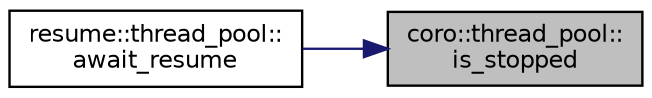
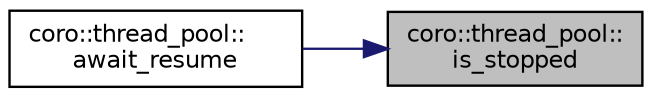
(156, 49) -> (156, 49)
